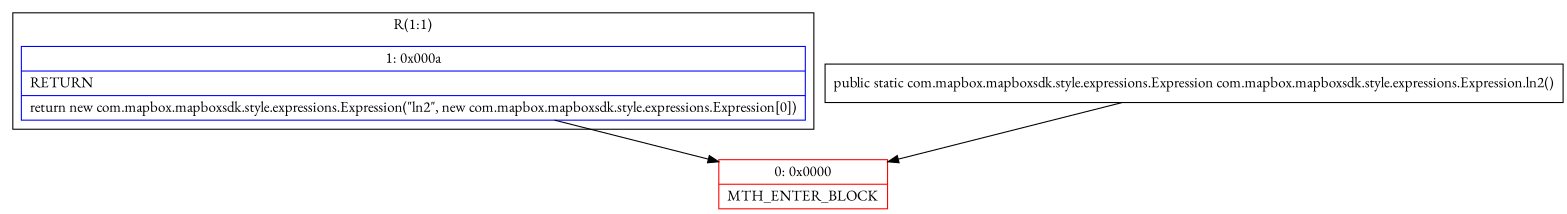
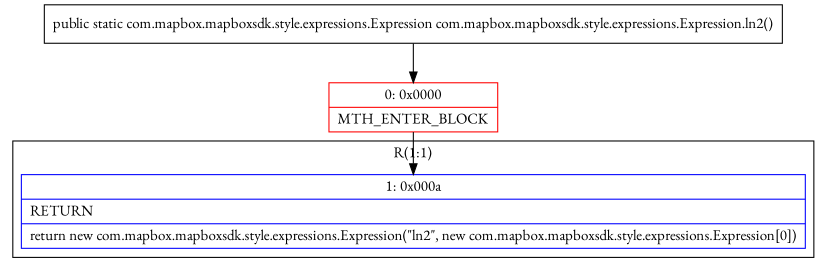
(631, 140) -> (413, 148)
